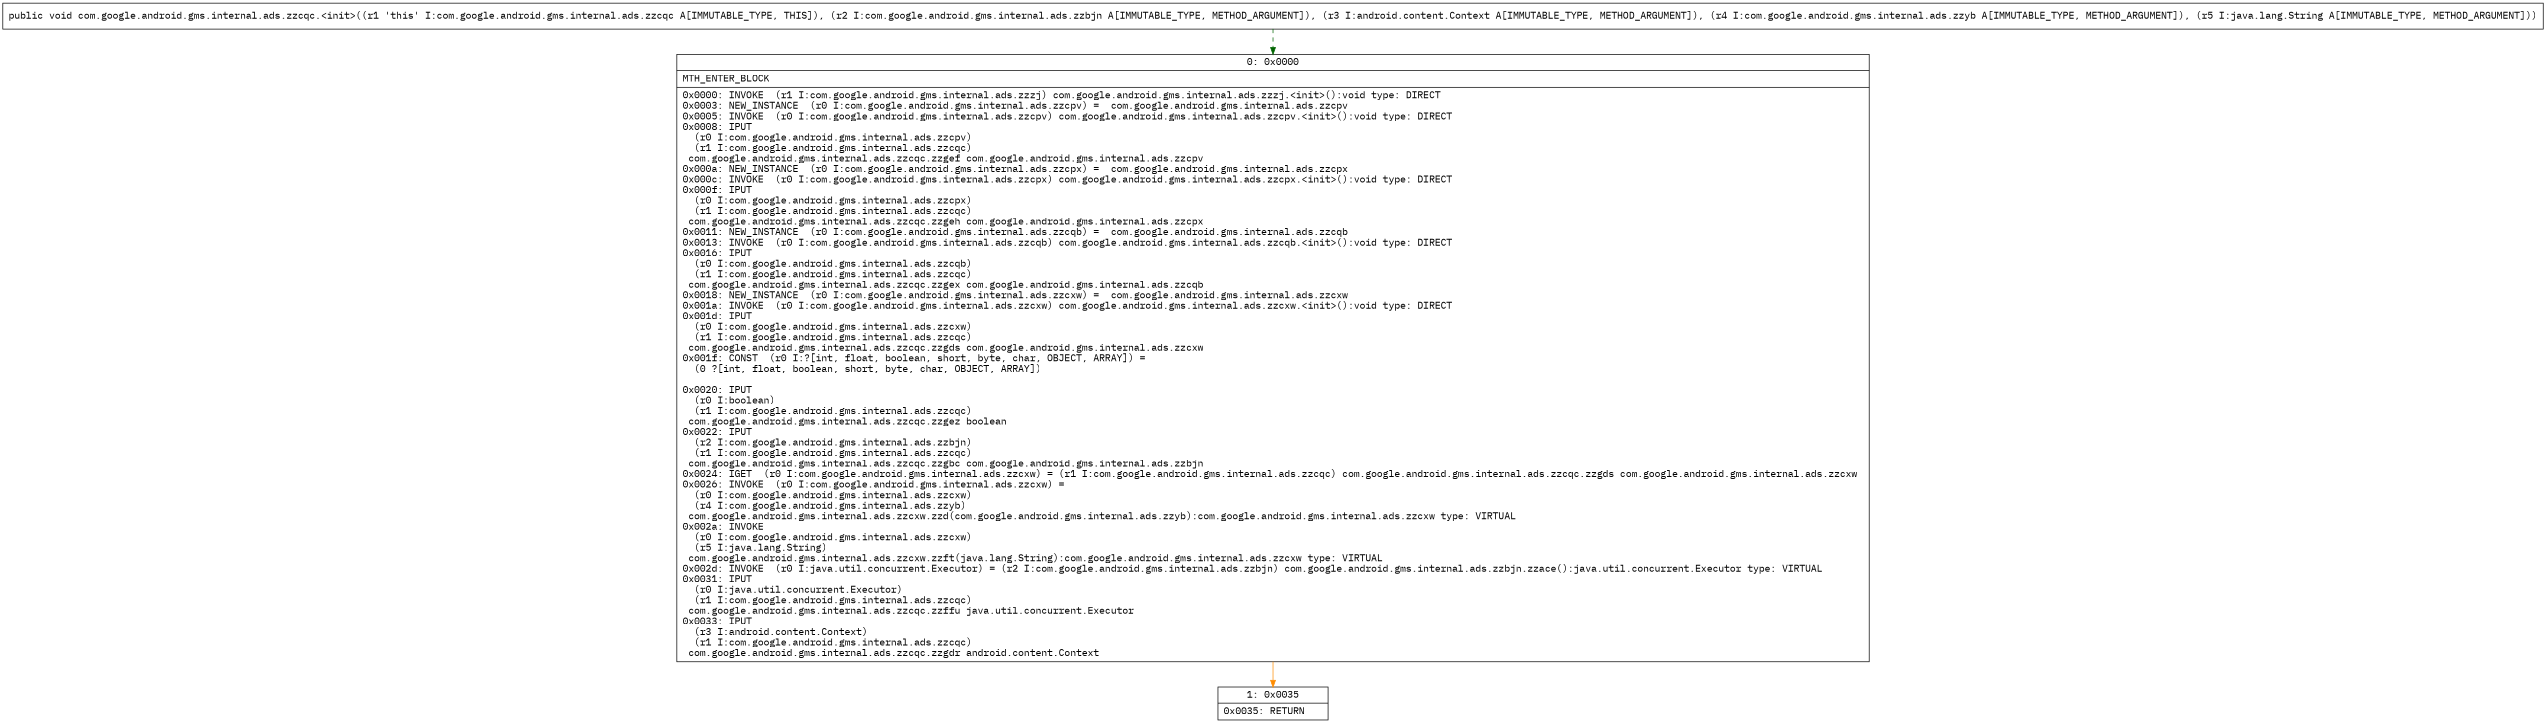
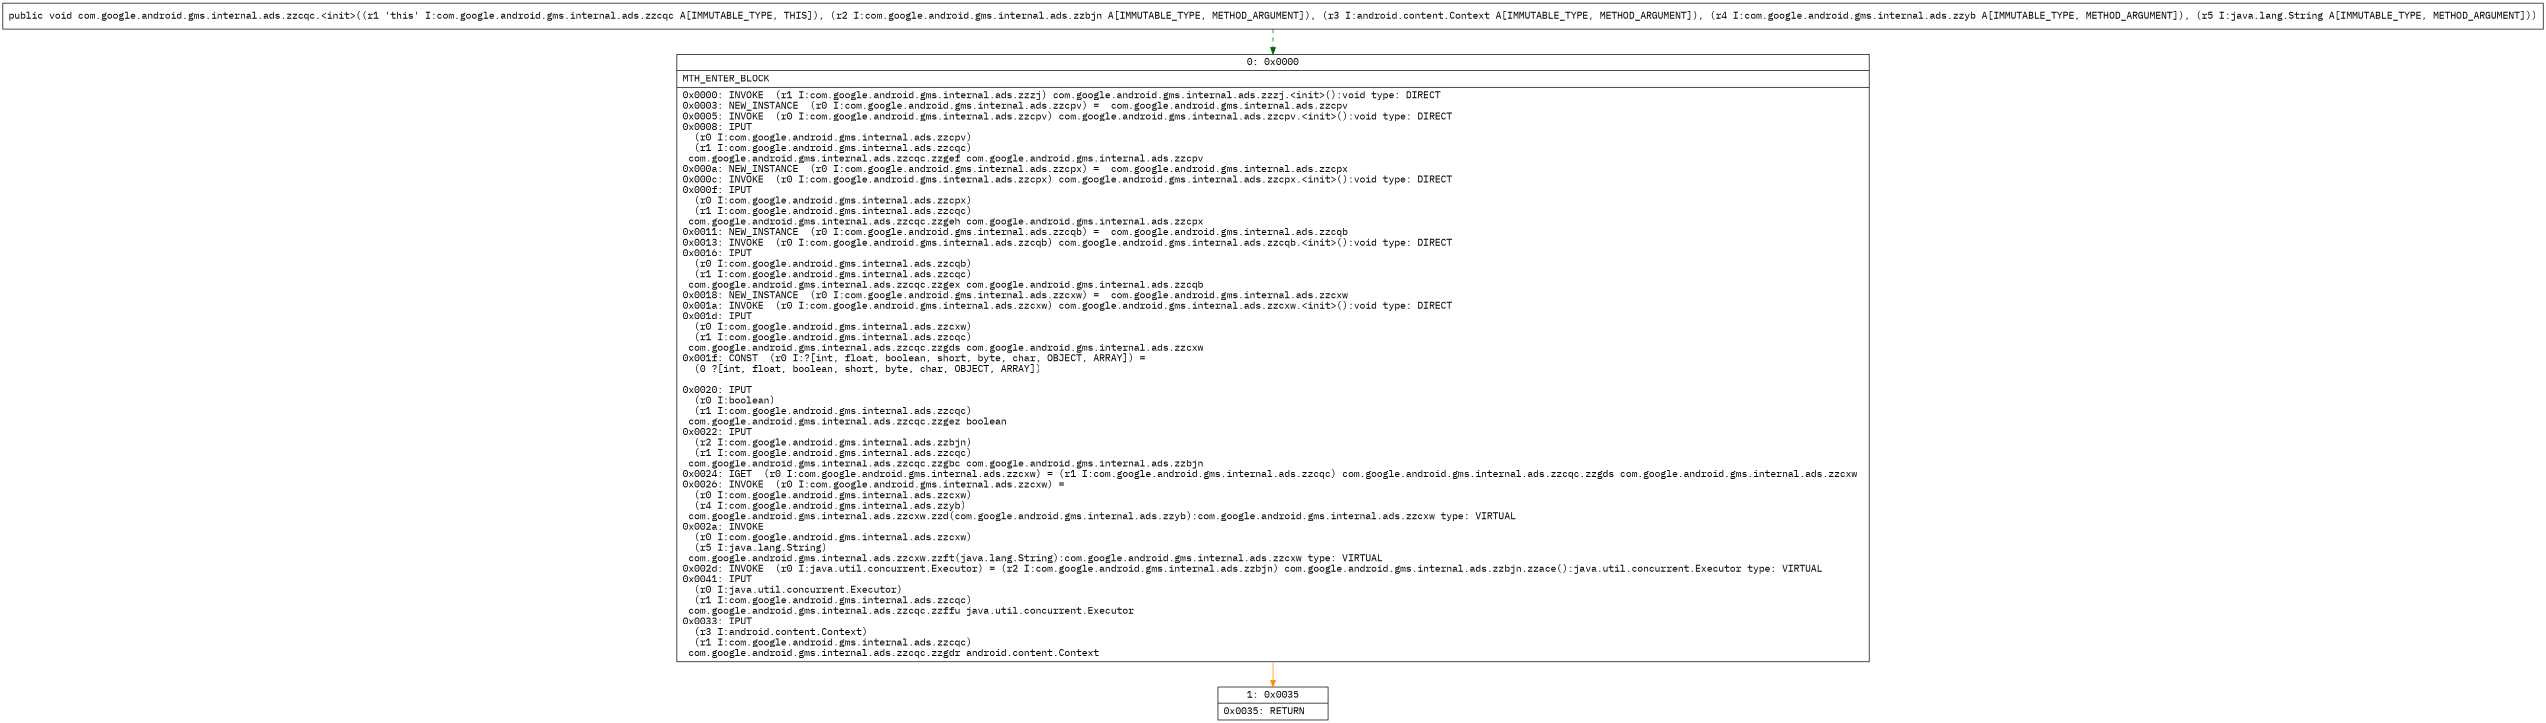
(723, 579) -> (723, 579)
